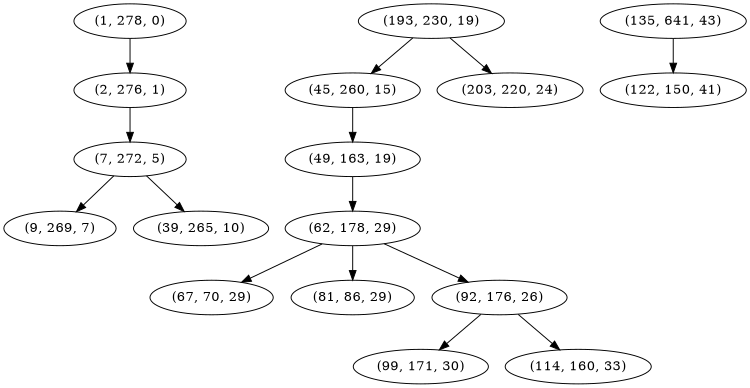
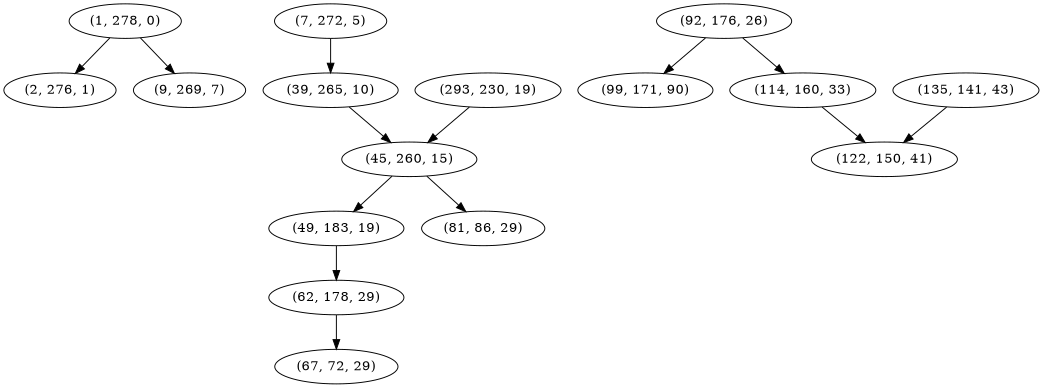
(431, 21) -> (488, 90)
(673, 21) -> (966, 90)
(510, 90) -> none
(130, 120) -> none
none -> (366, 122)
none -> (840, 122)
(353, 159) -> (336, 228)
(99, 190) -> (154, 52)
(353, 258) -> (443, 191)
(422, 261) -> none
(212, 298) -> (336, 367)
(421, 367) -> (645, 90)
